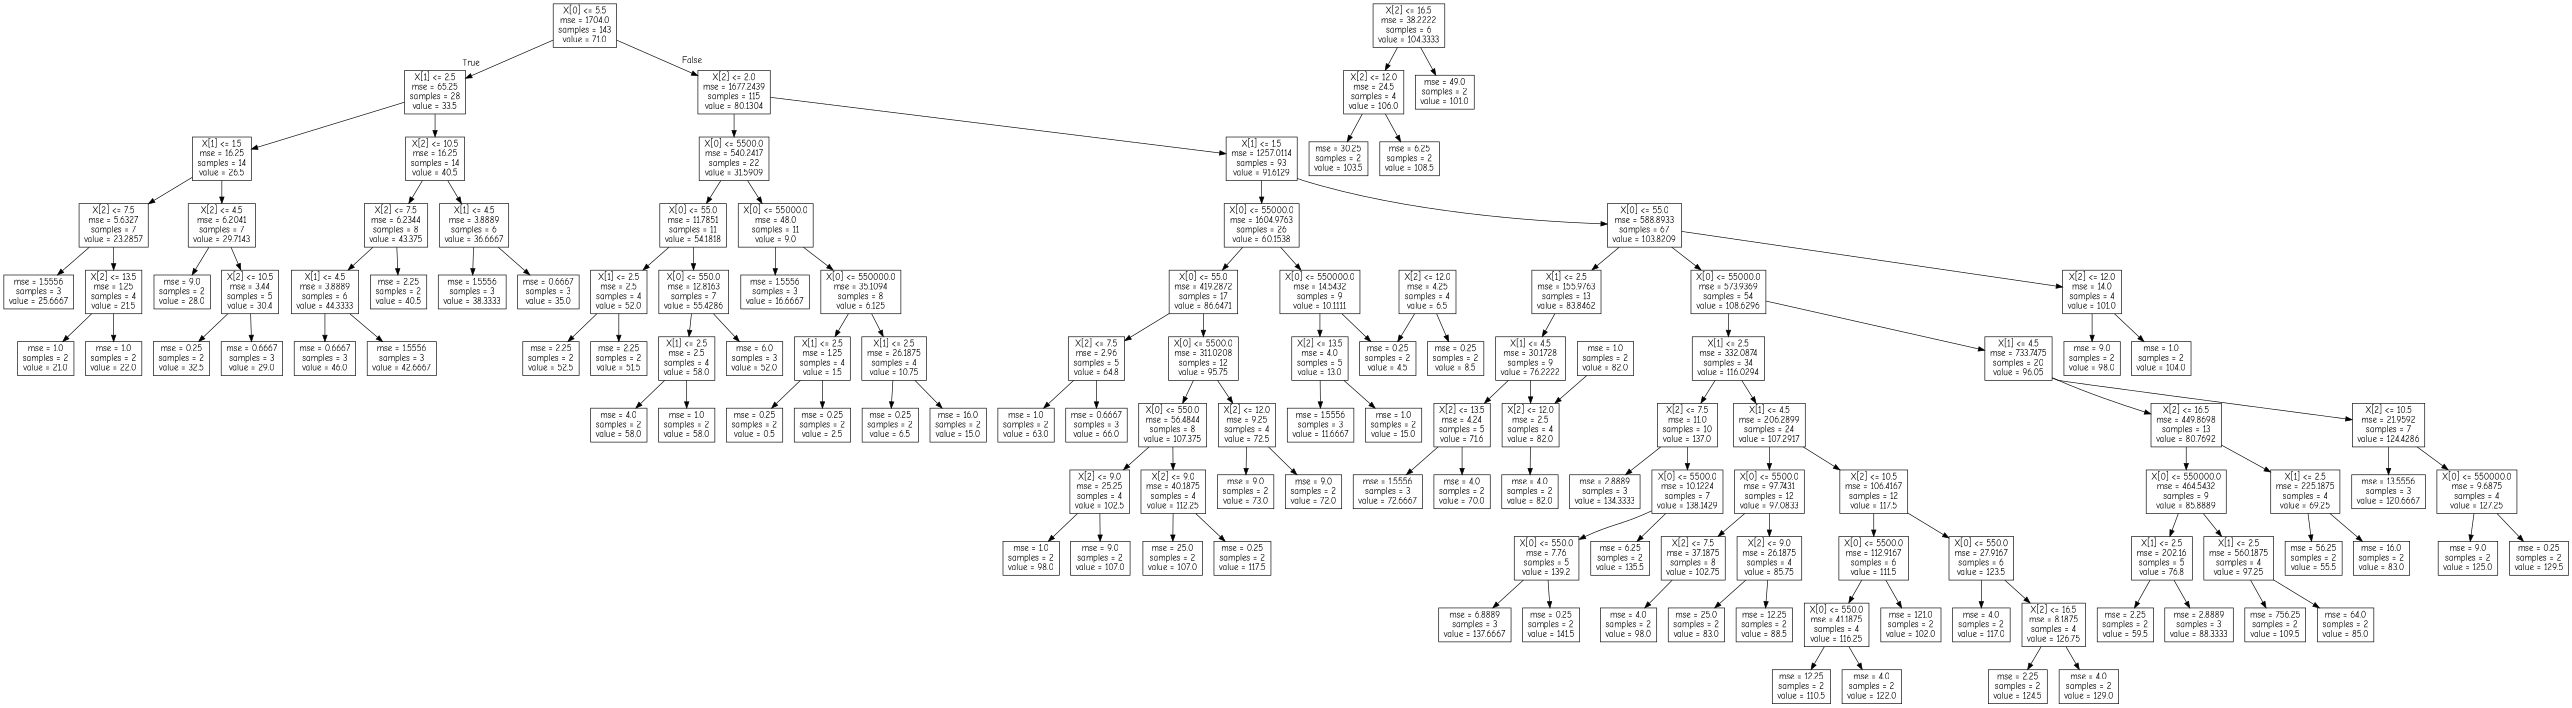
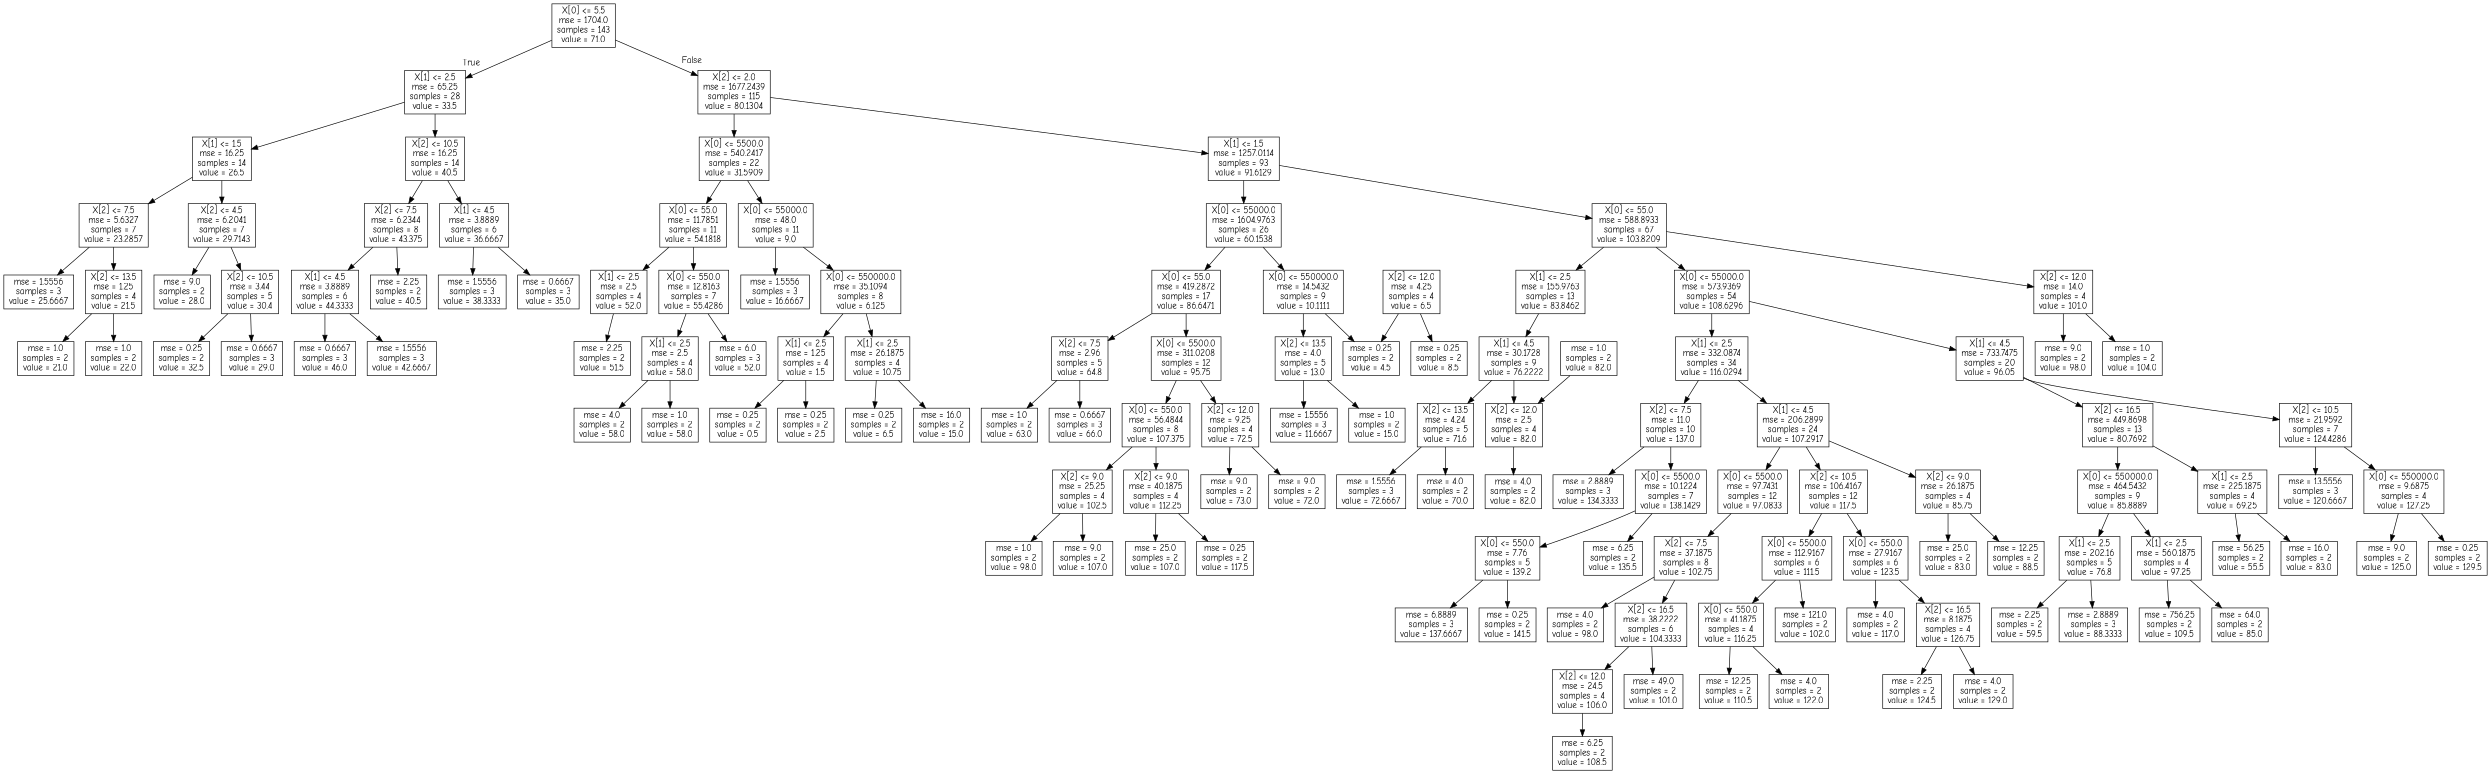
(1339, 159) -> none
(551, 359) -> none
(1769, 522) -> (1869, 458)
none -> (1670, 589)
